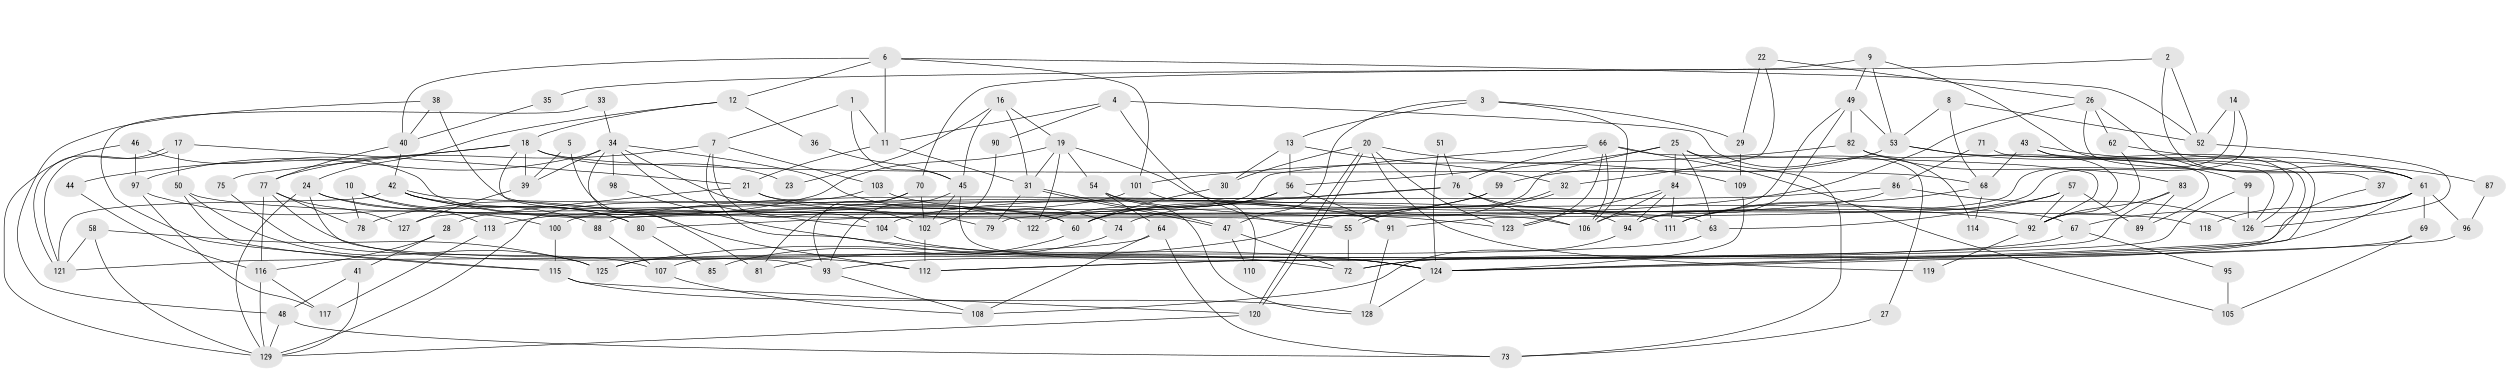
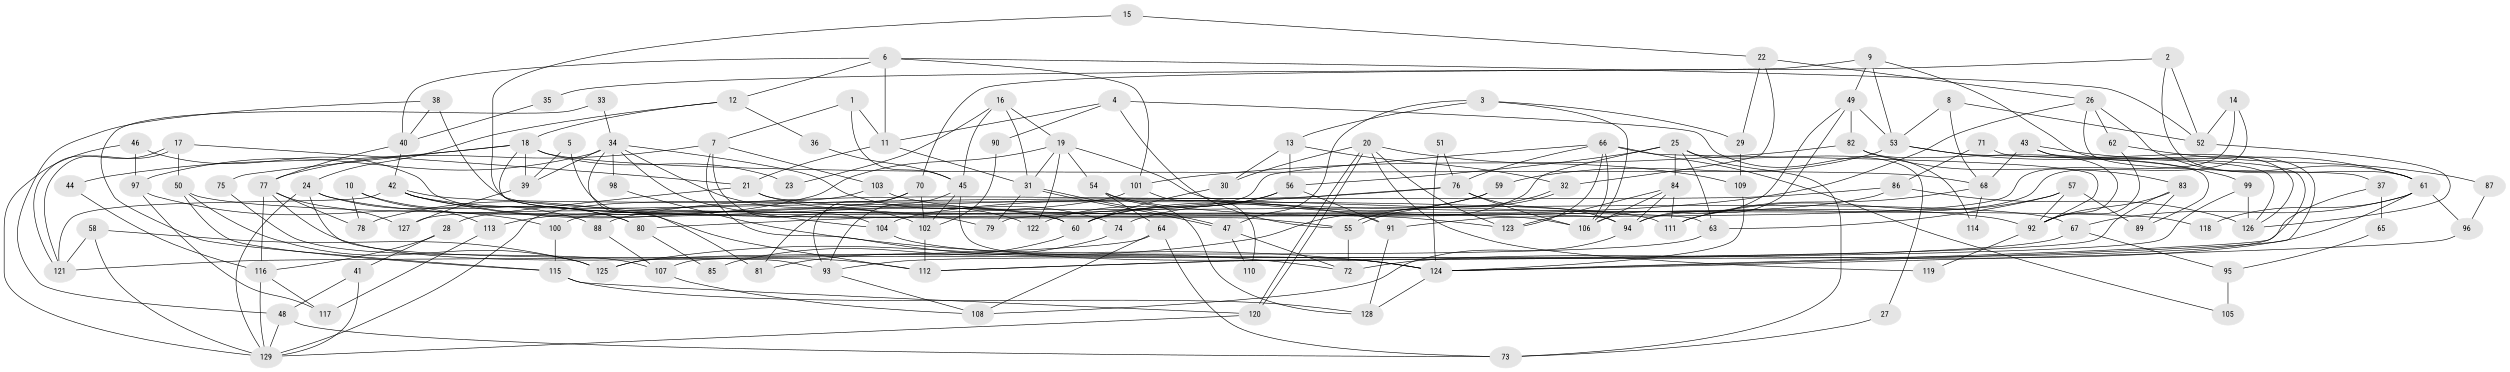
none -> (1127, 15)
none -> (2381, 229)
(2424, 229) -> none
